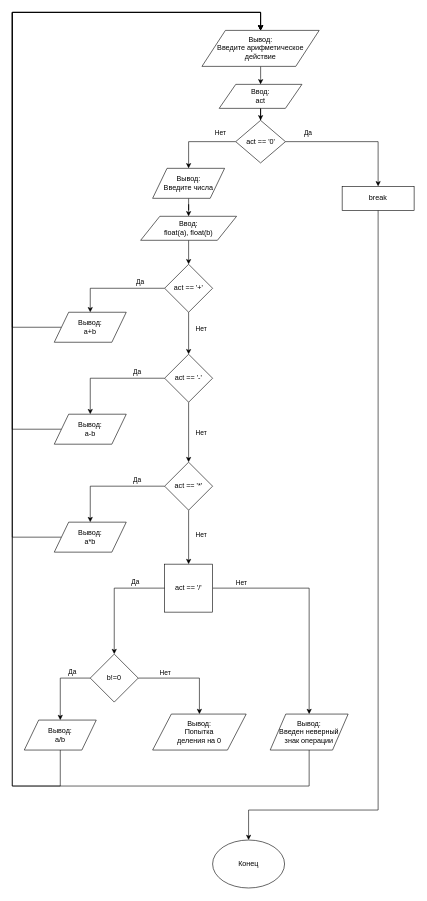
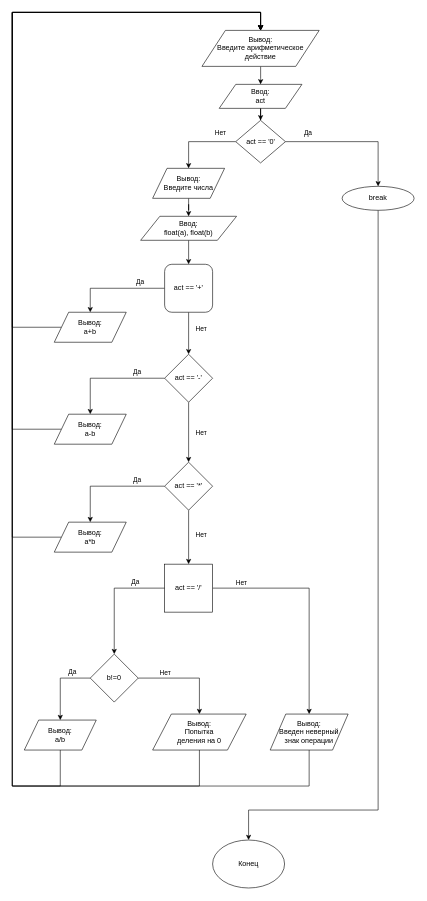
(378, 198) -> (378, 198)
(189, 288) -> (189, 288)
none -> (200, 767)
